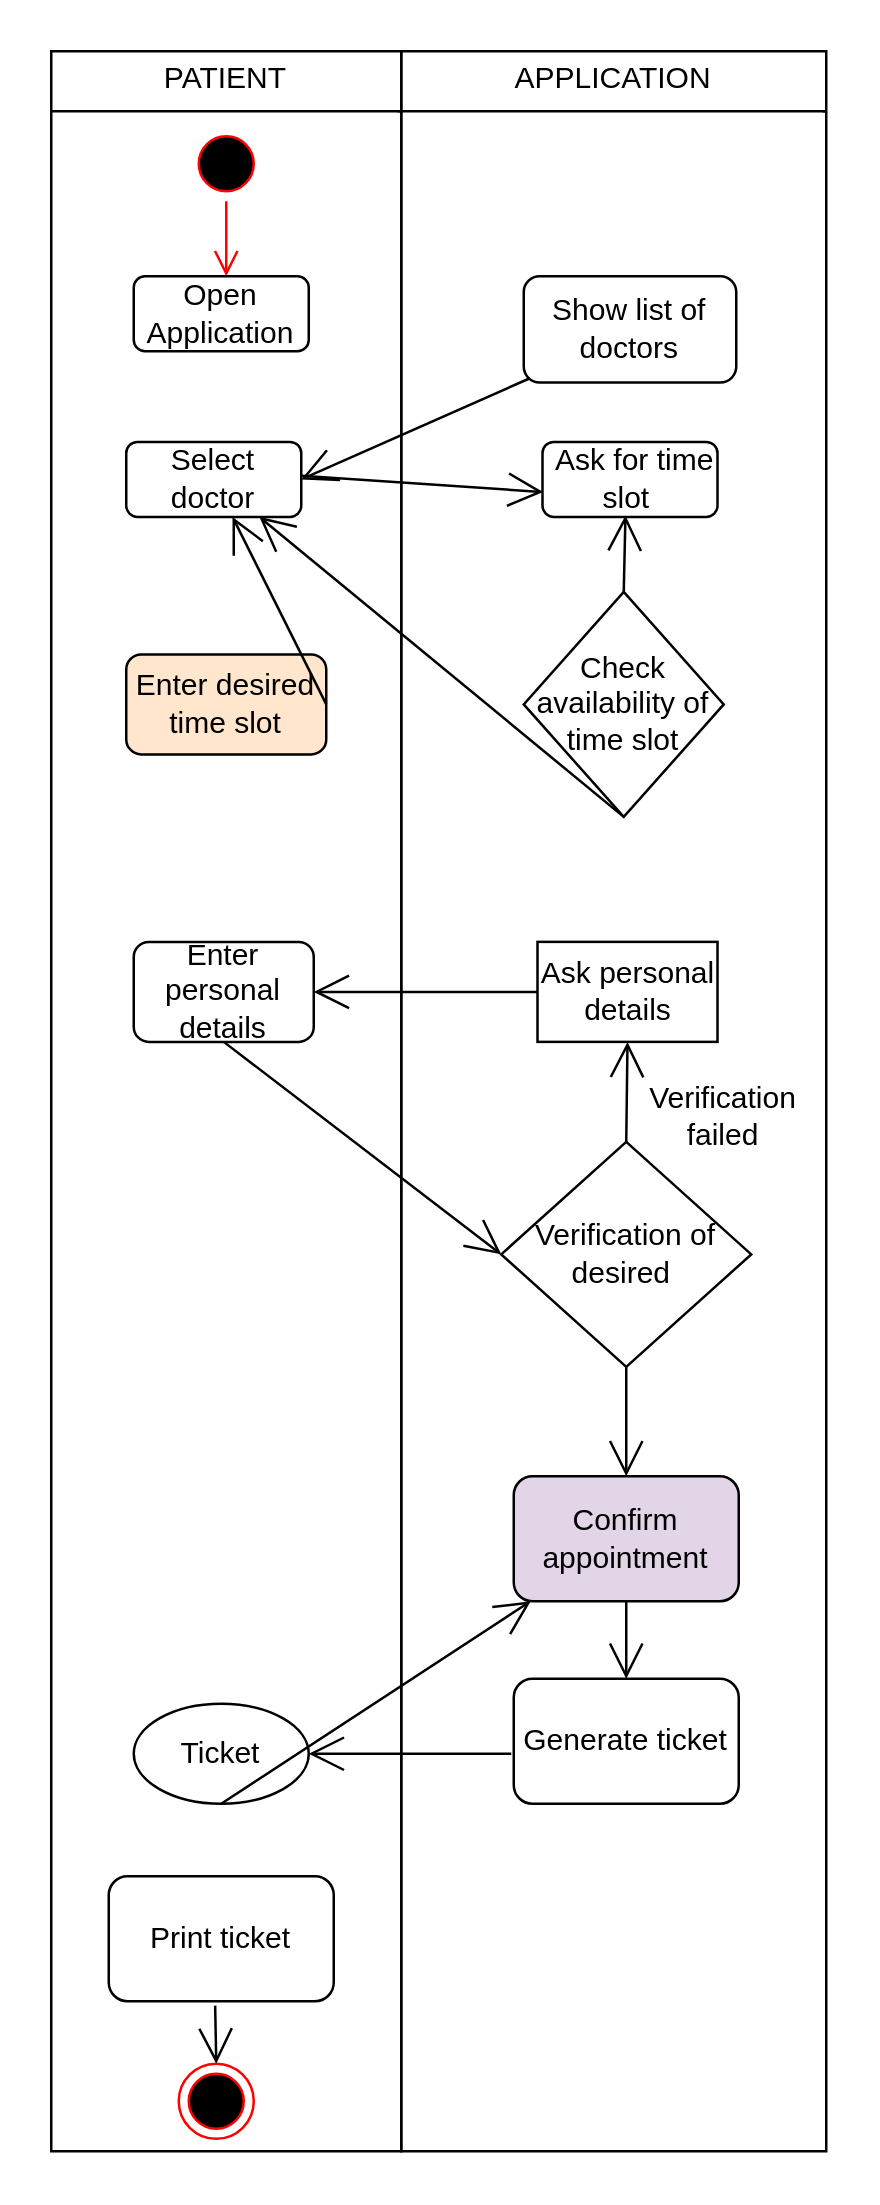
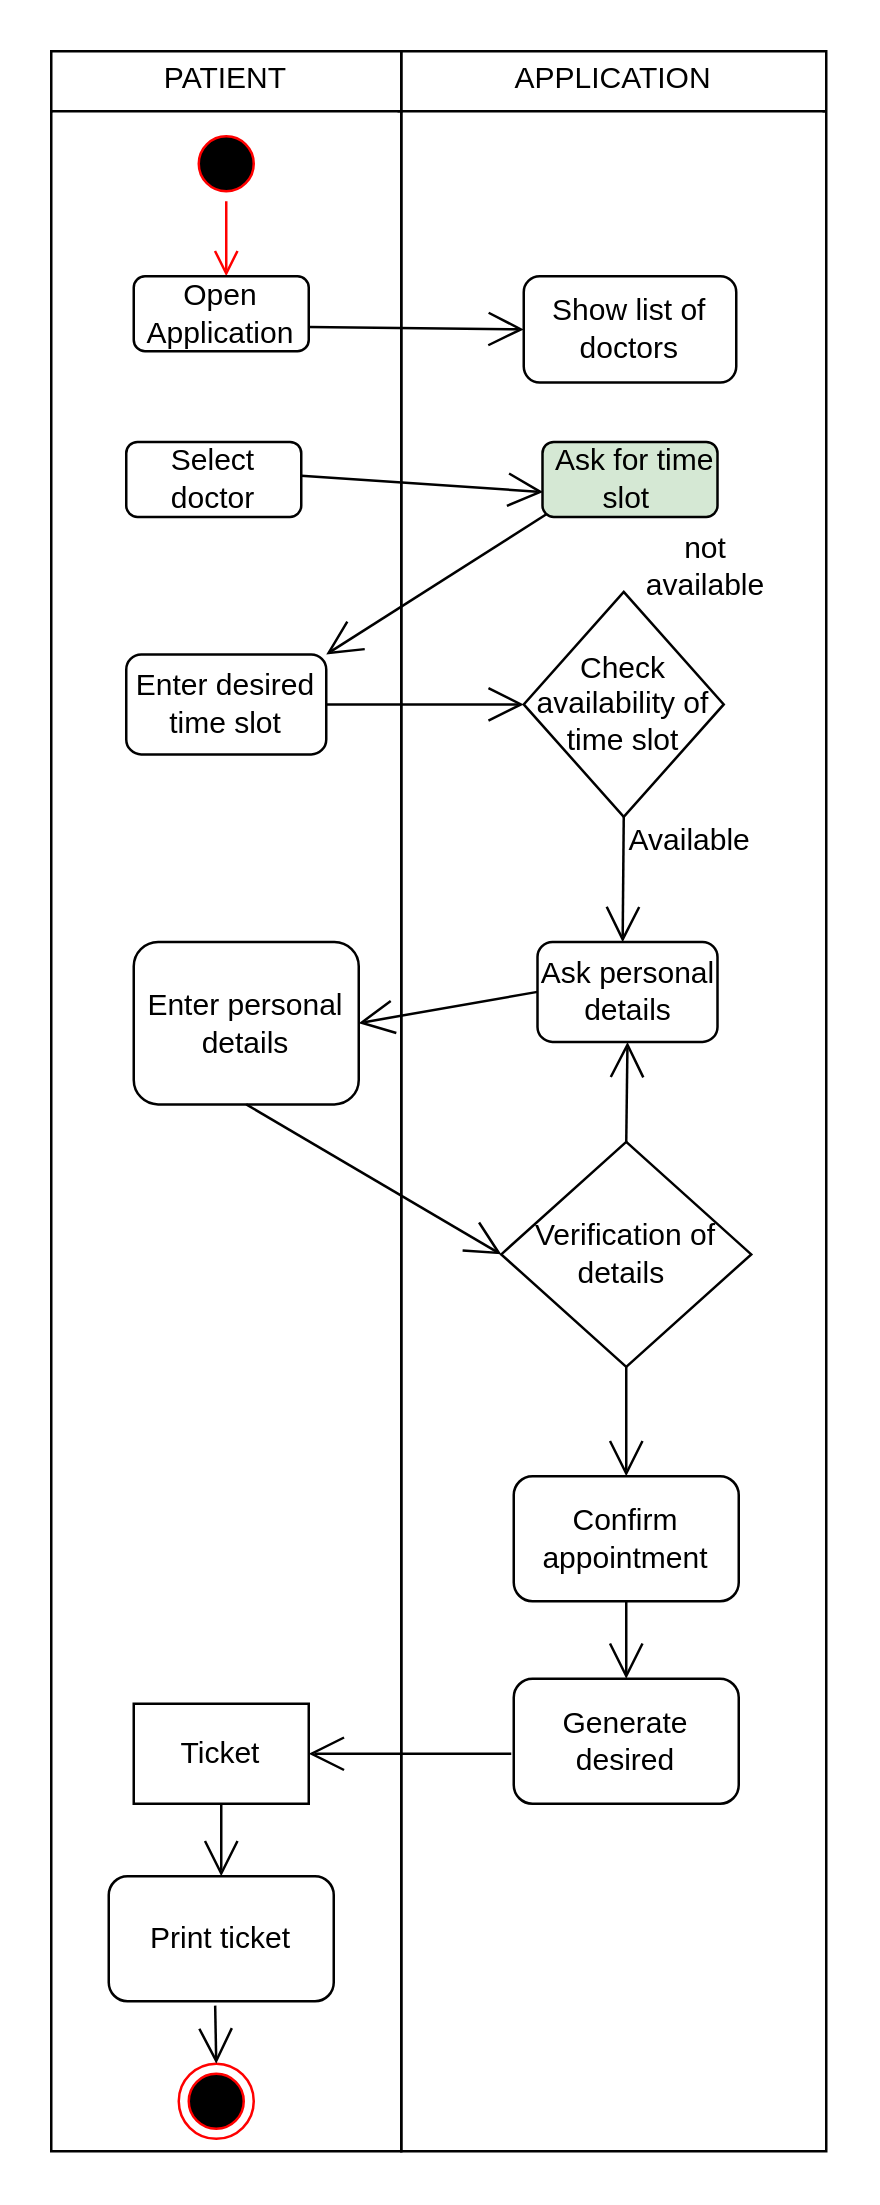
none -> (413, 328)
(424, 425) -> none
(630, 479) -> (630, 479)
(625, 556) -> none
none -> (466, 565)
none -> (705, 567)
(281, 613) -> (403, 704)
(226, 704) -> (226, 704)
(558, 763) -> (623, 876)
none -> (686, 842)
(224, 992) -> (246, 1023)
(628, 992) -> (628, 992)
(724, 1116) -> none
(626, 1254) -> (626, 1254)
(626, 1539) -> (626, 1539)
(374, 1704) -> (221, 1837)
(626, 1741) -> (626, 1741)
(221, 1754) -> (221, 1754)
